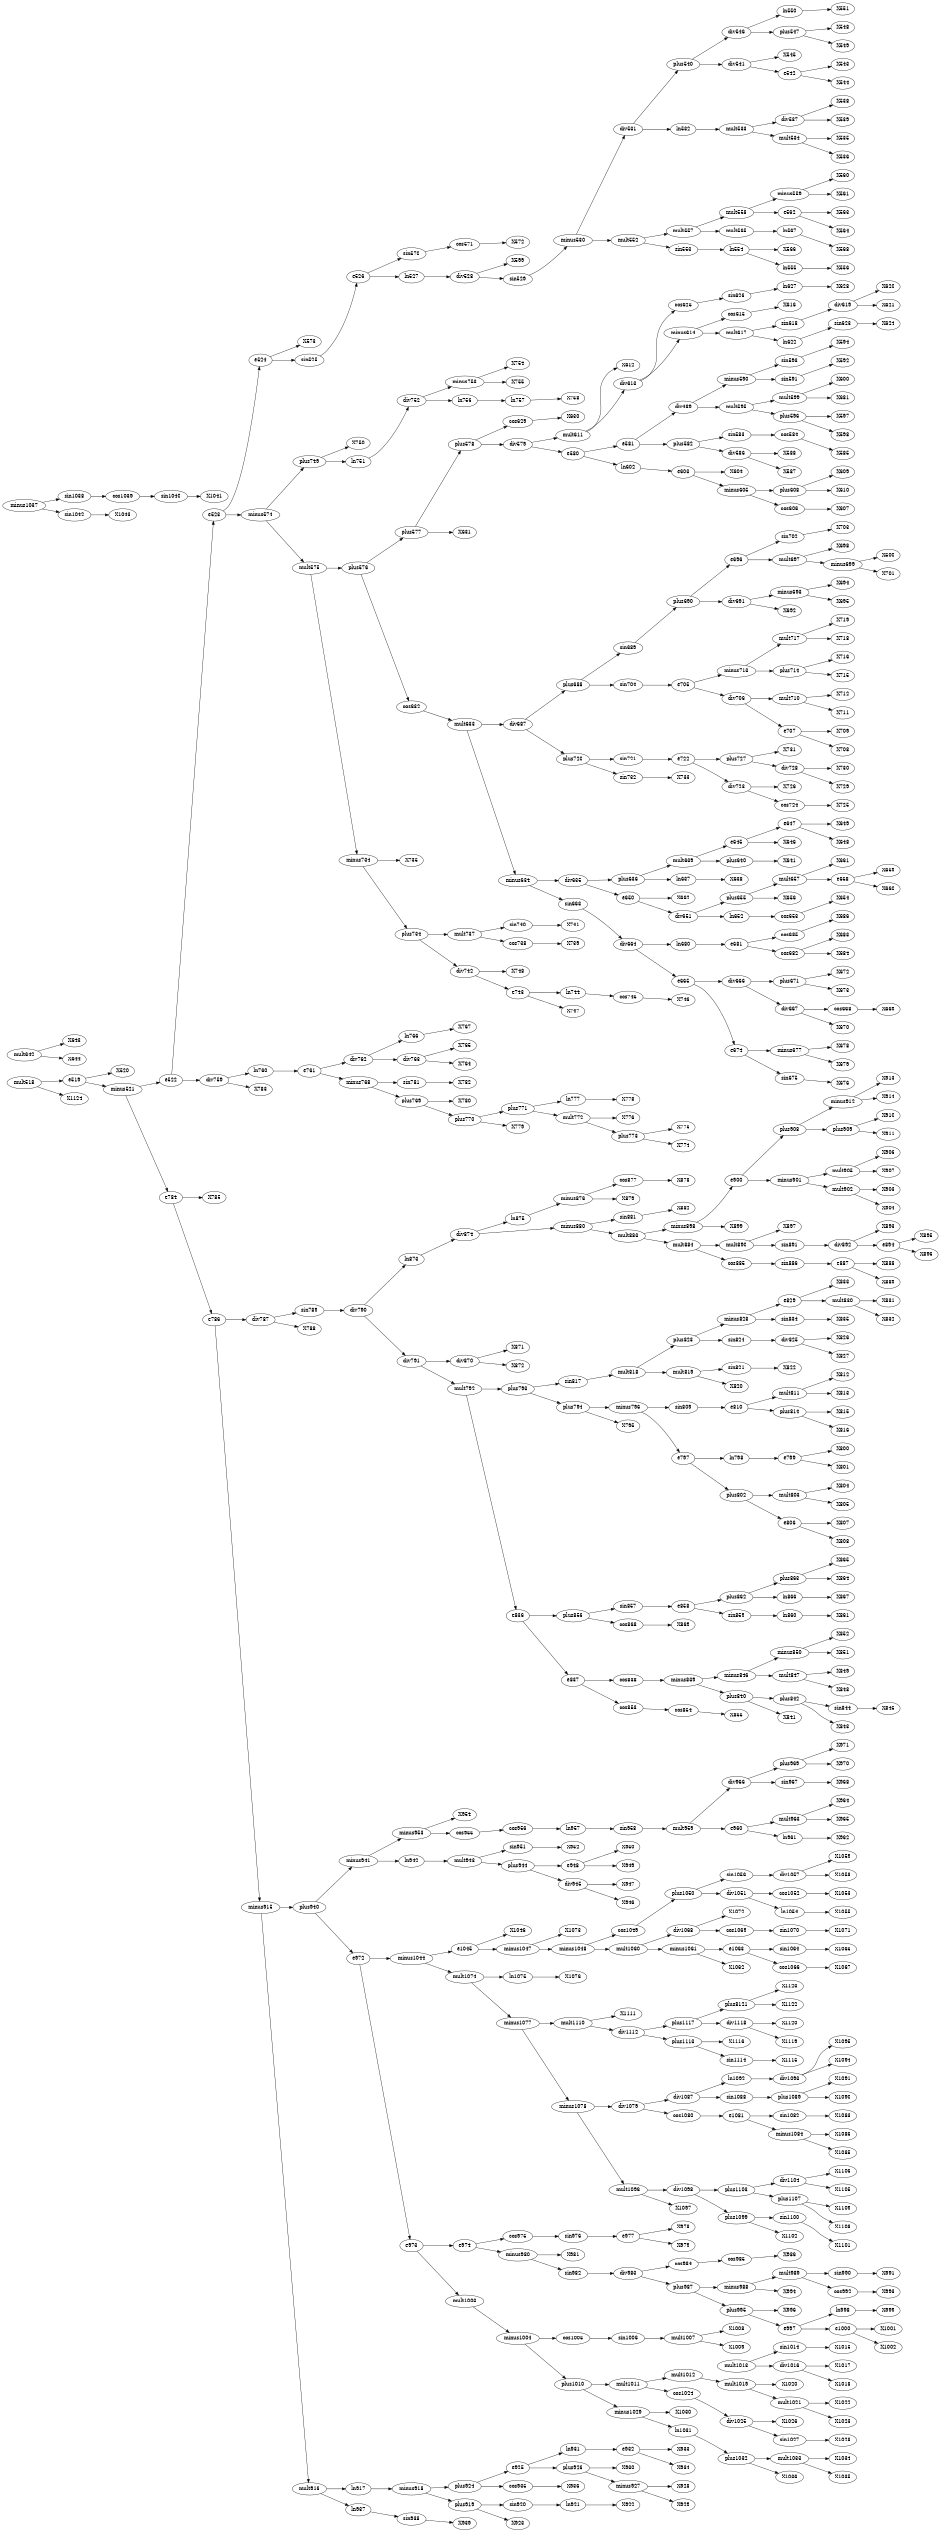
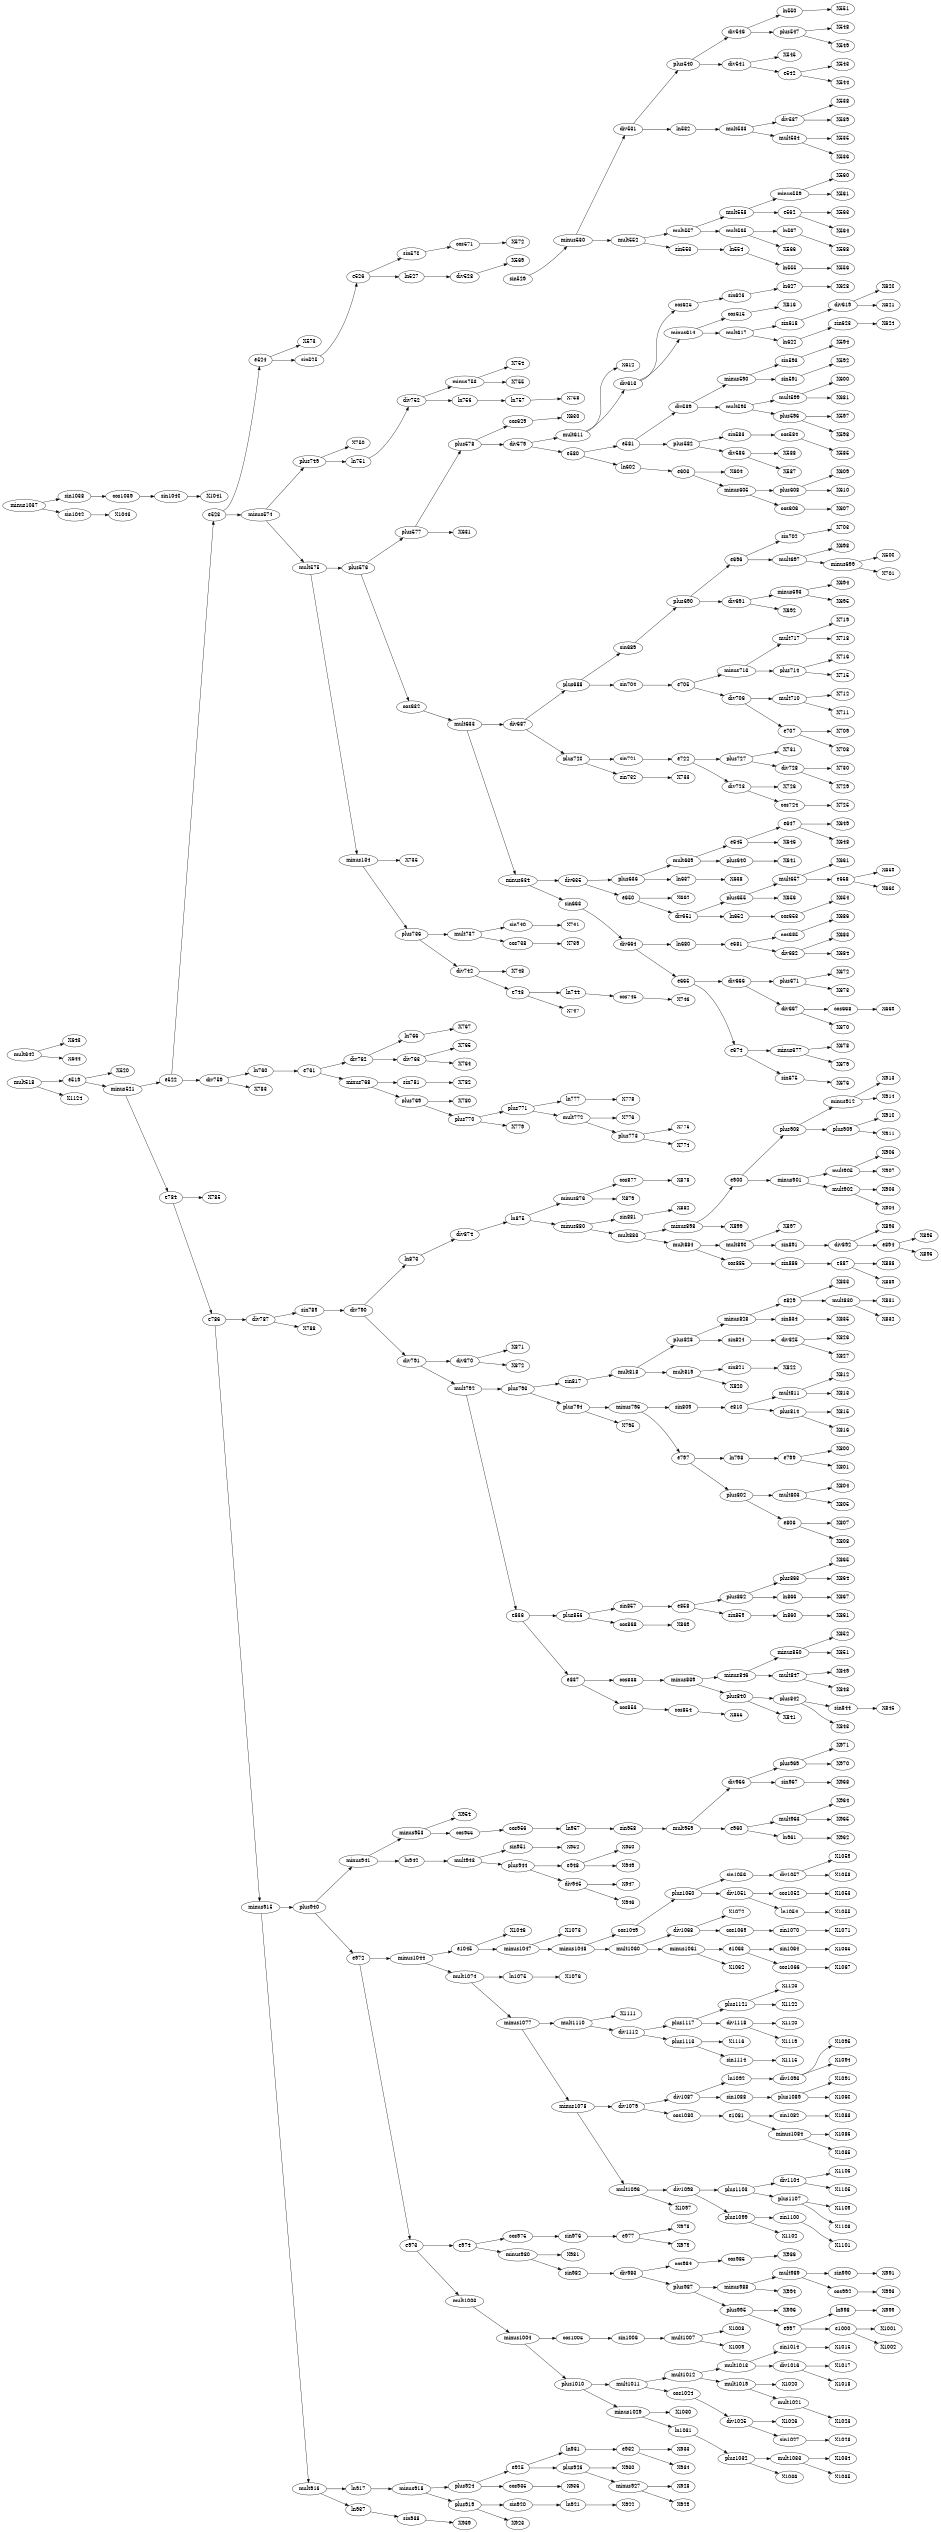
(762, 250) -> (763, 240)
(518, 261) -> (518, 261)
(490, 278) -> none
(683, 407) -> (683, 407)
(358, 860) -> (358, 860)
(411, 934) -> (411, 934)
(790, 954) -> (790, 954)
(515, 1231) -> (541, 1222)
(736, 2005) -> (736, 2005)
(843, 2097) -> (843, 2097)
none -> (708, 2371)
(843, 2403) -> none
